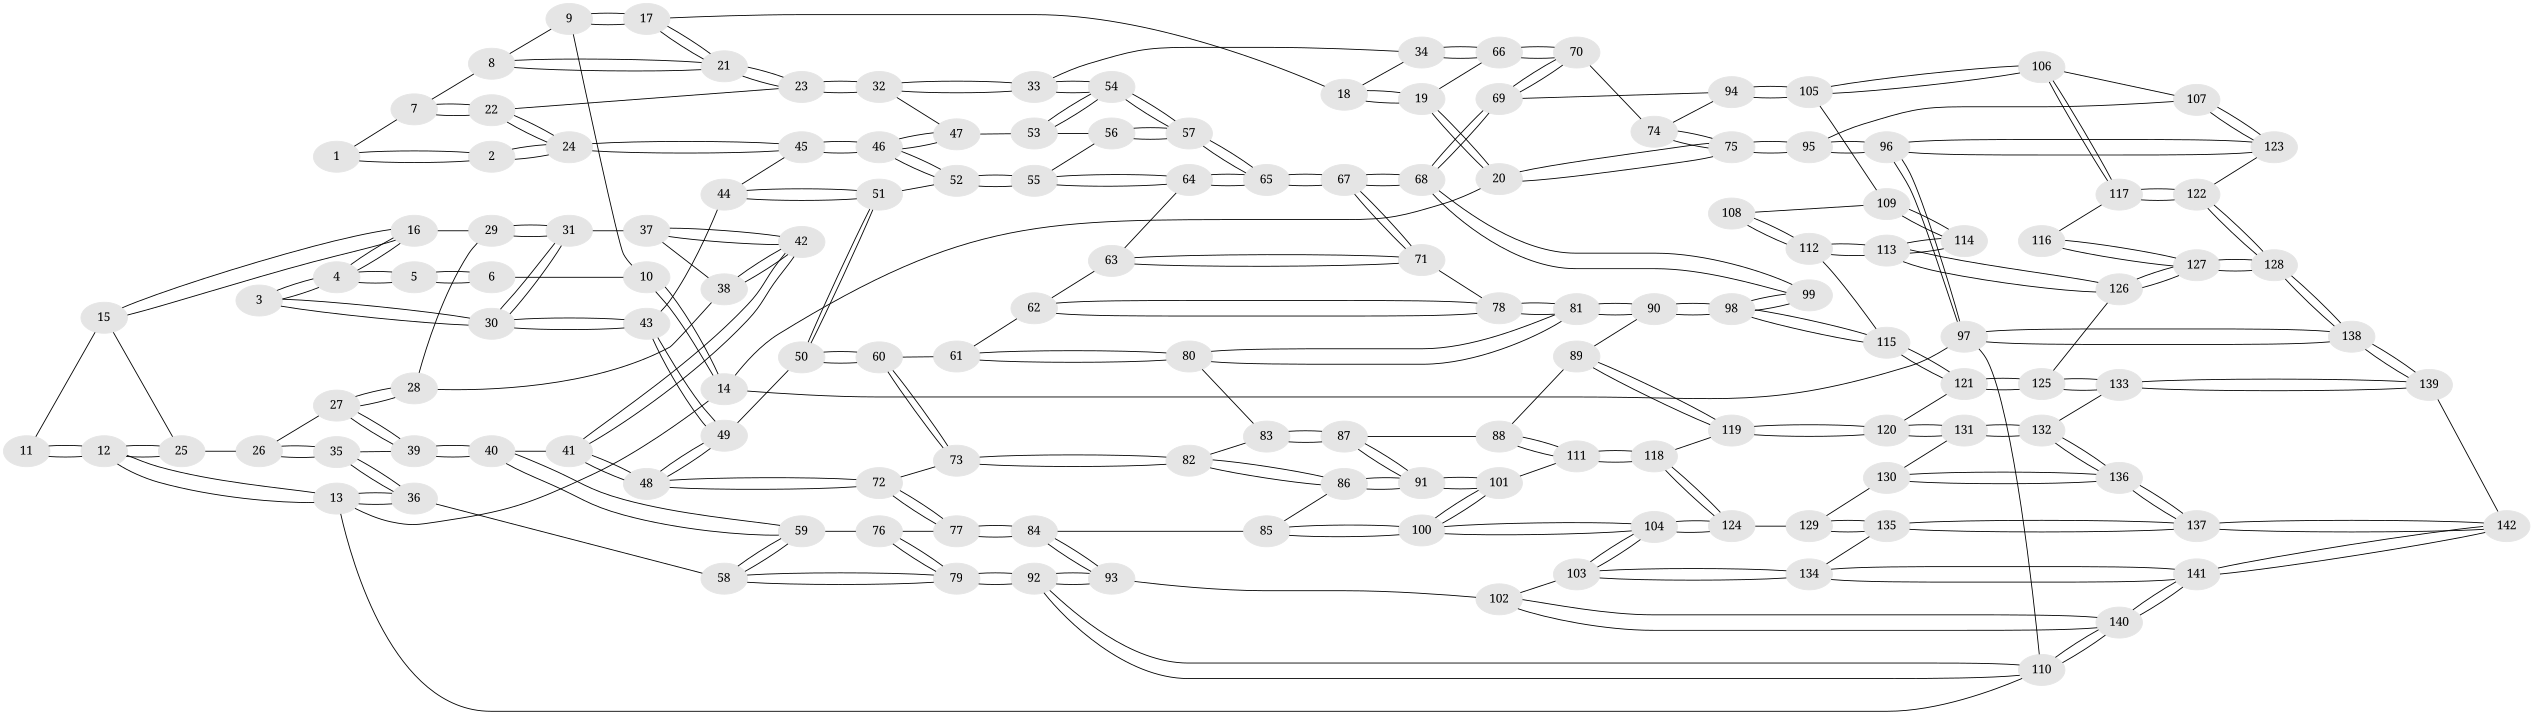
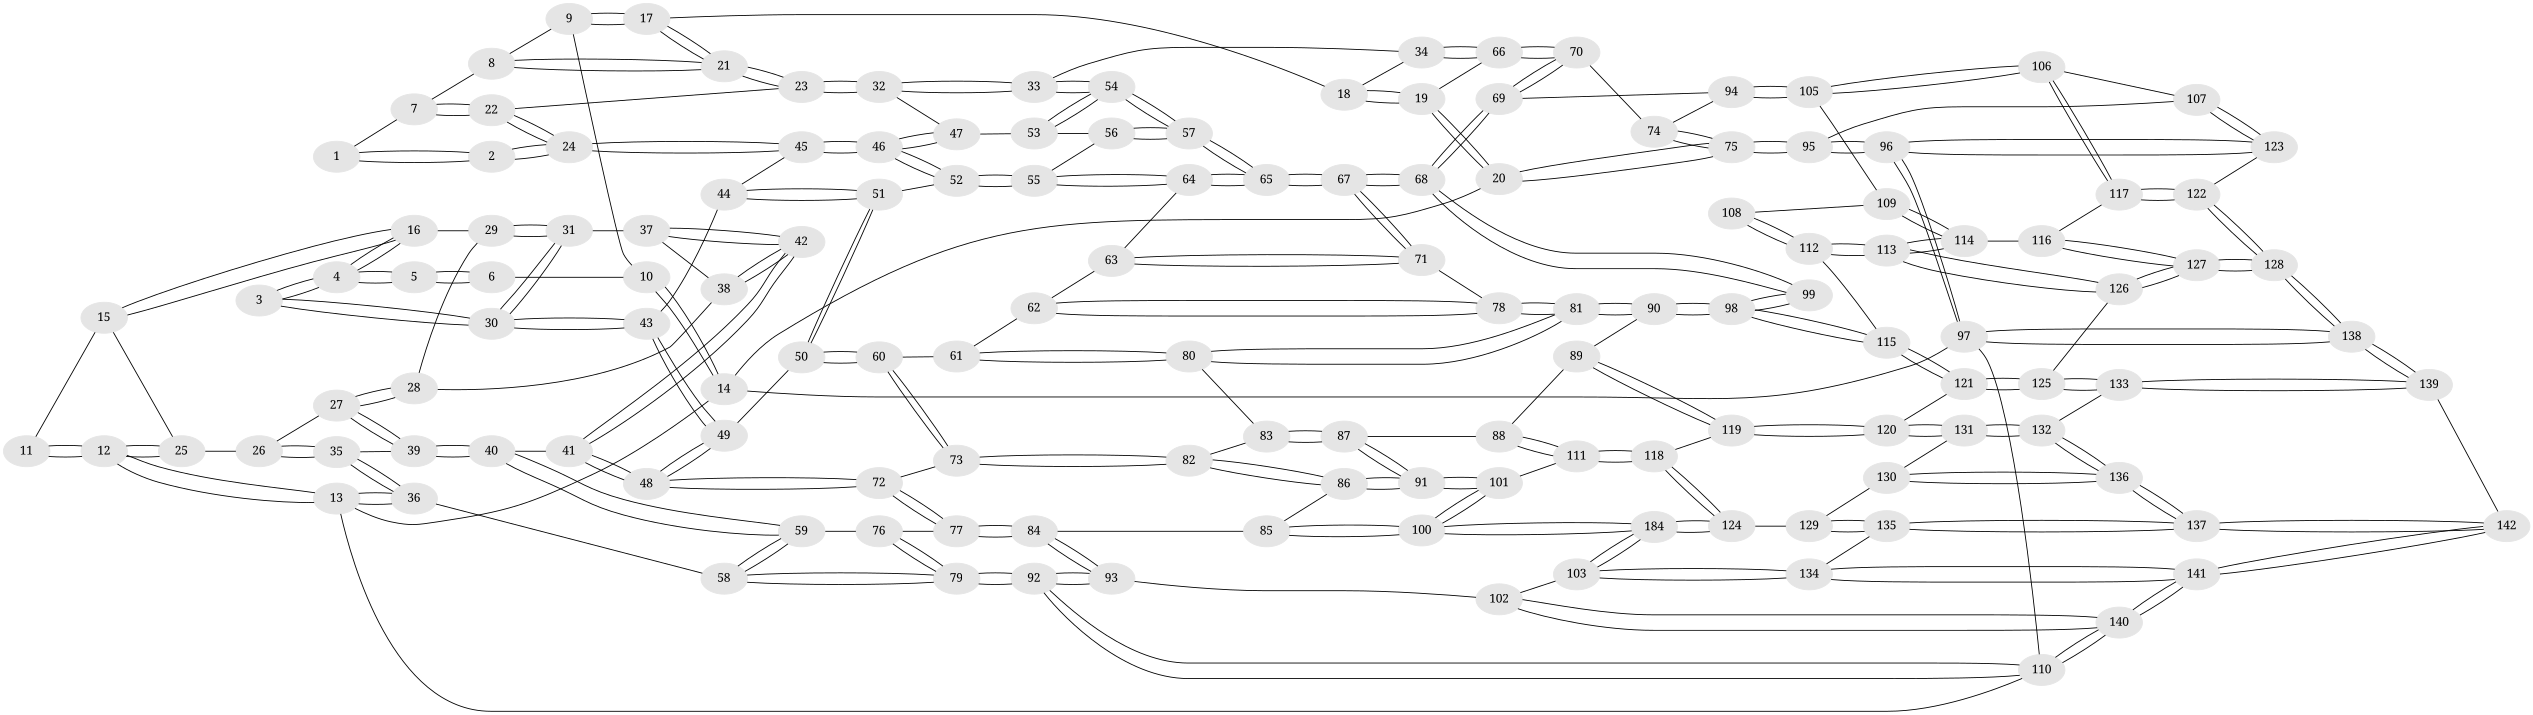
none -> (2003, 241)
(1654, 527) -> (1654, 527)
